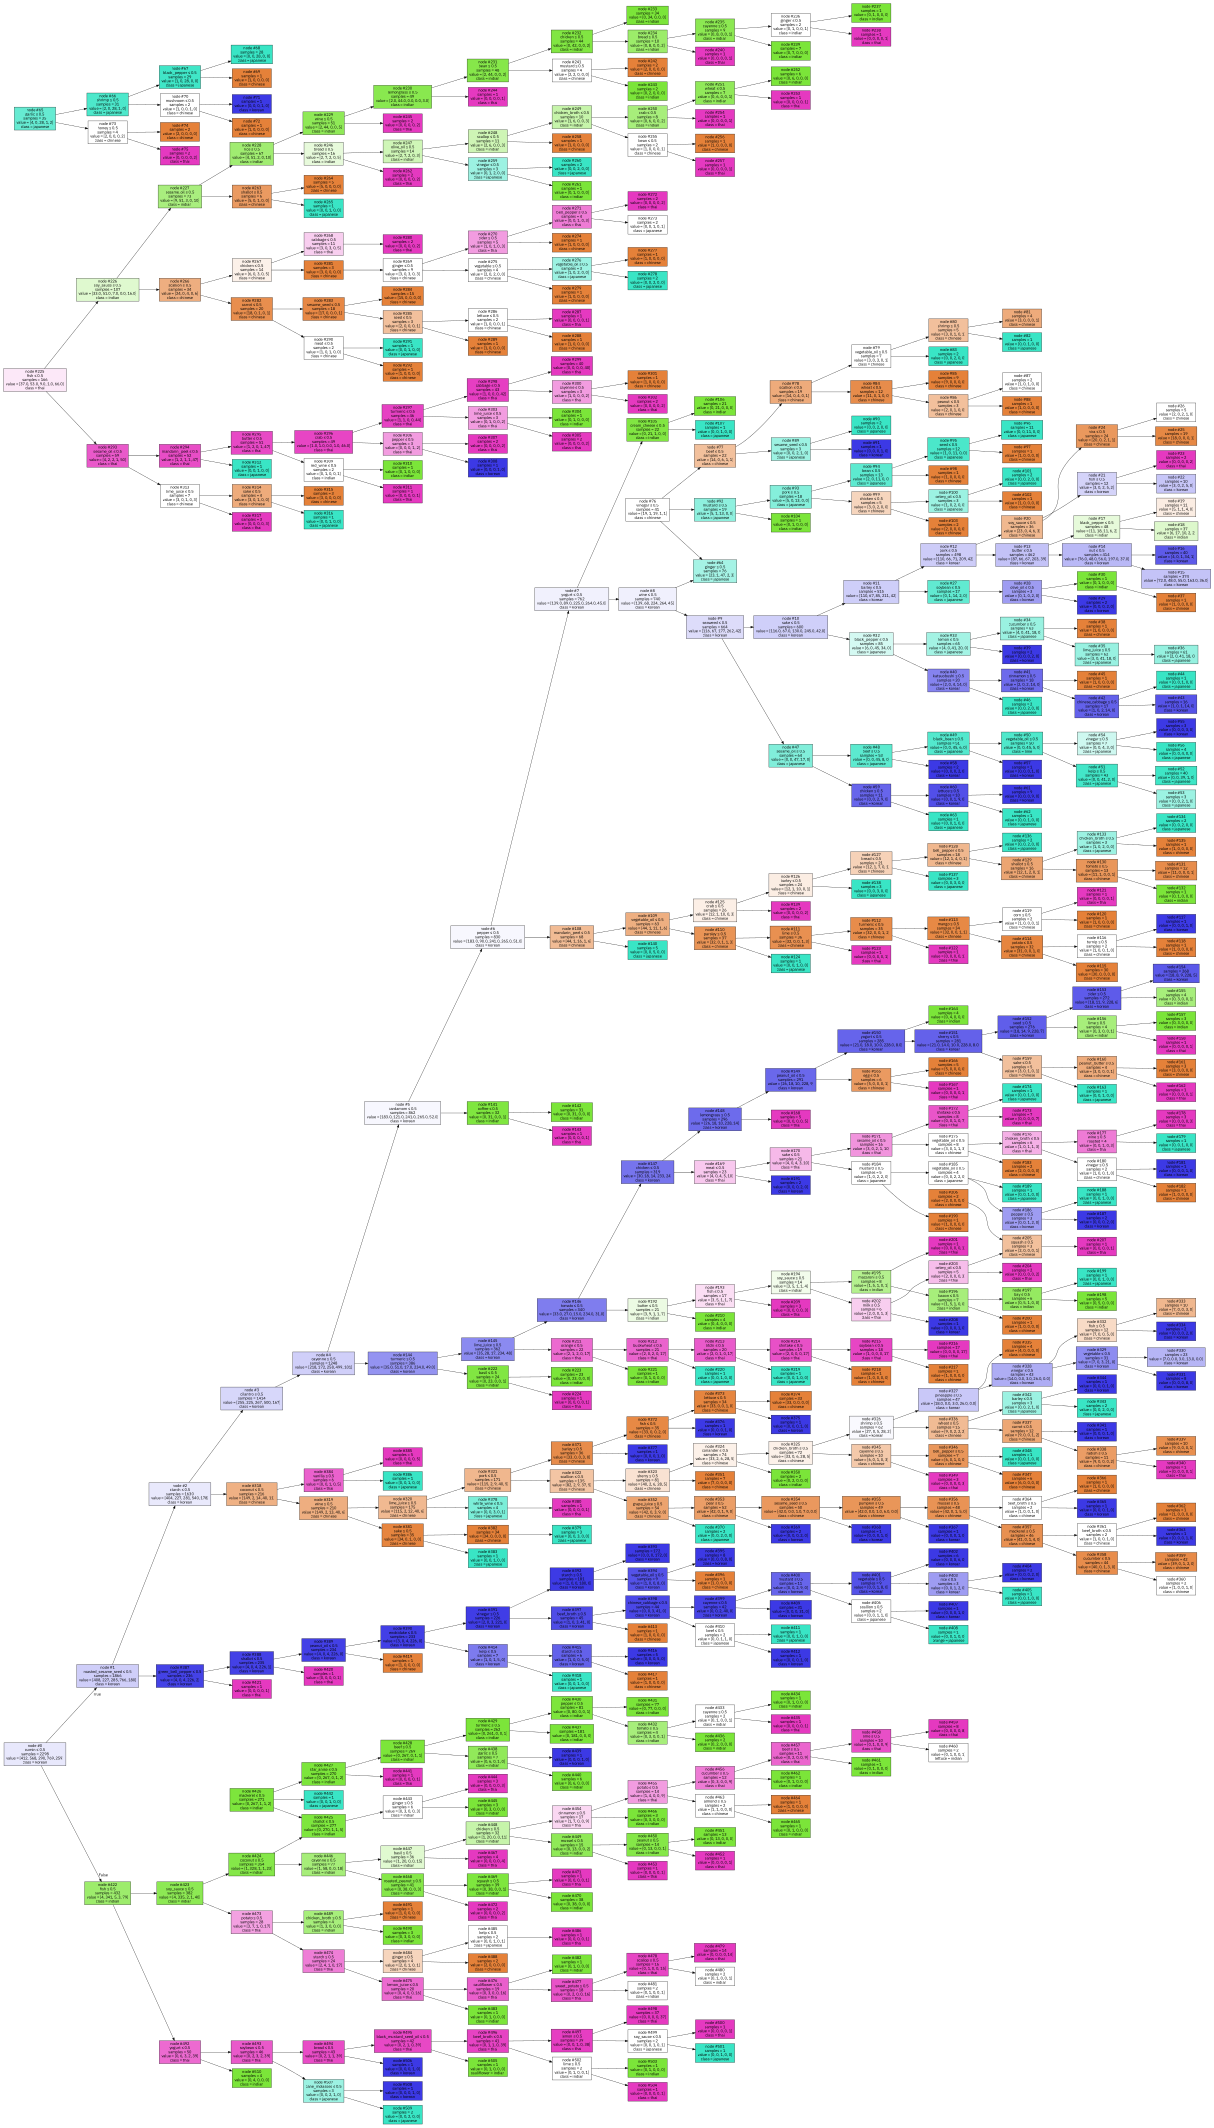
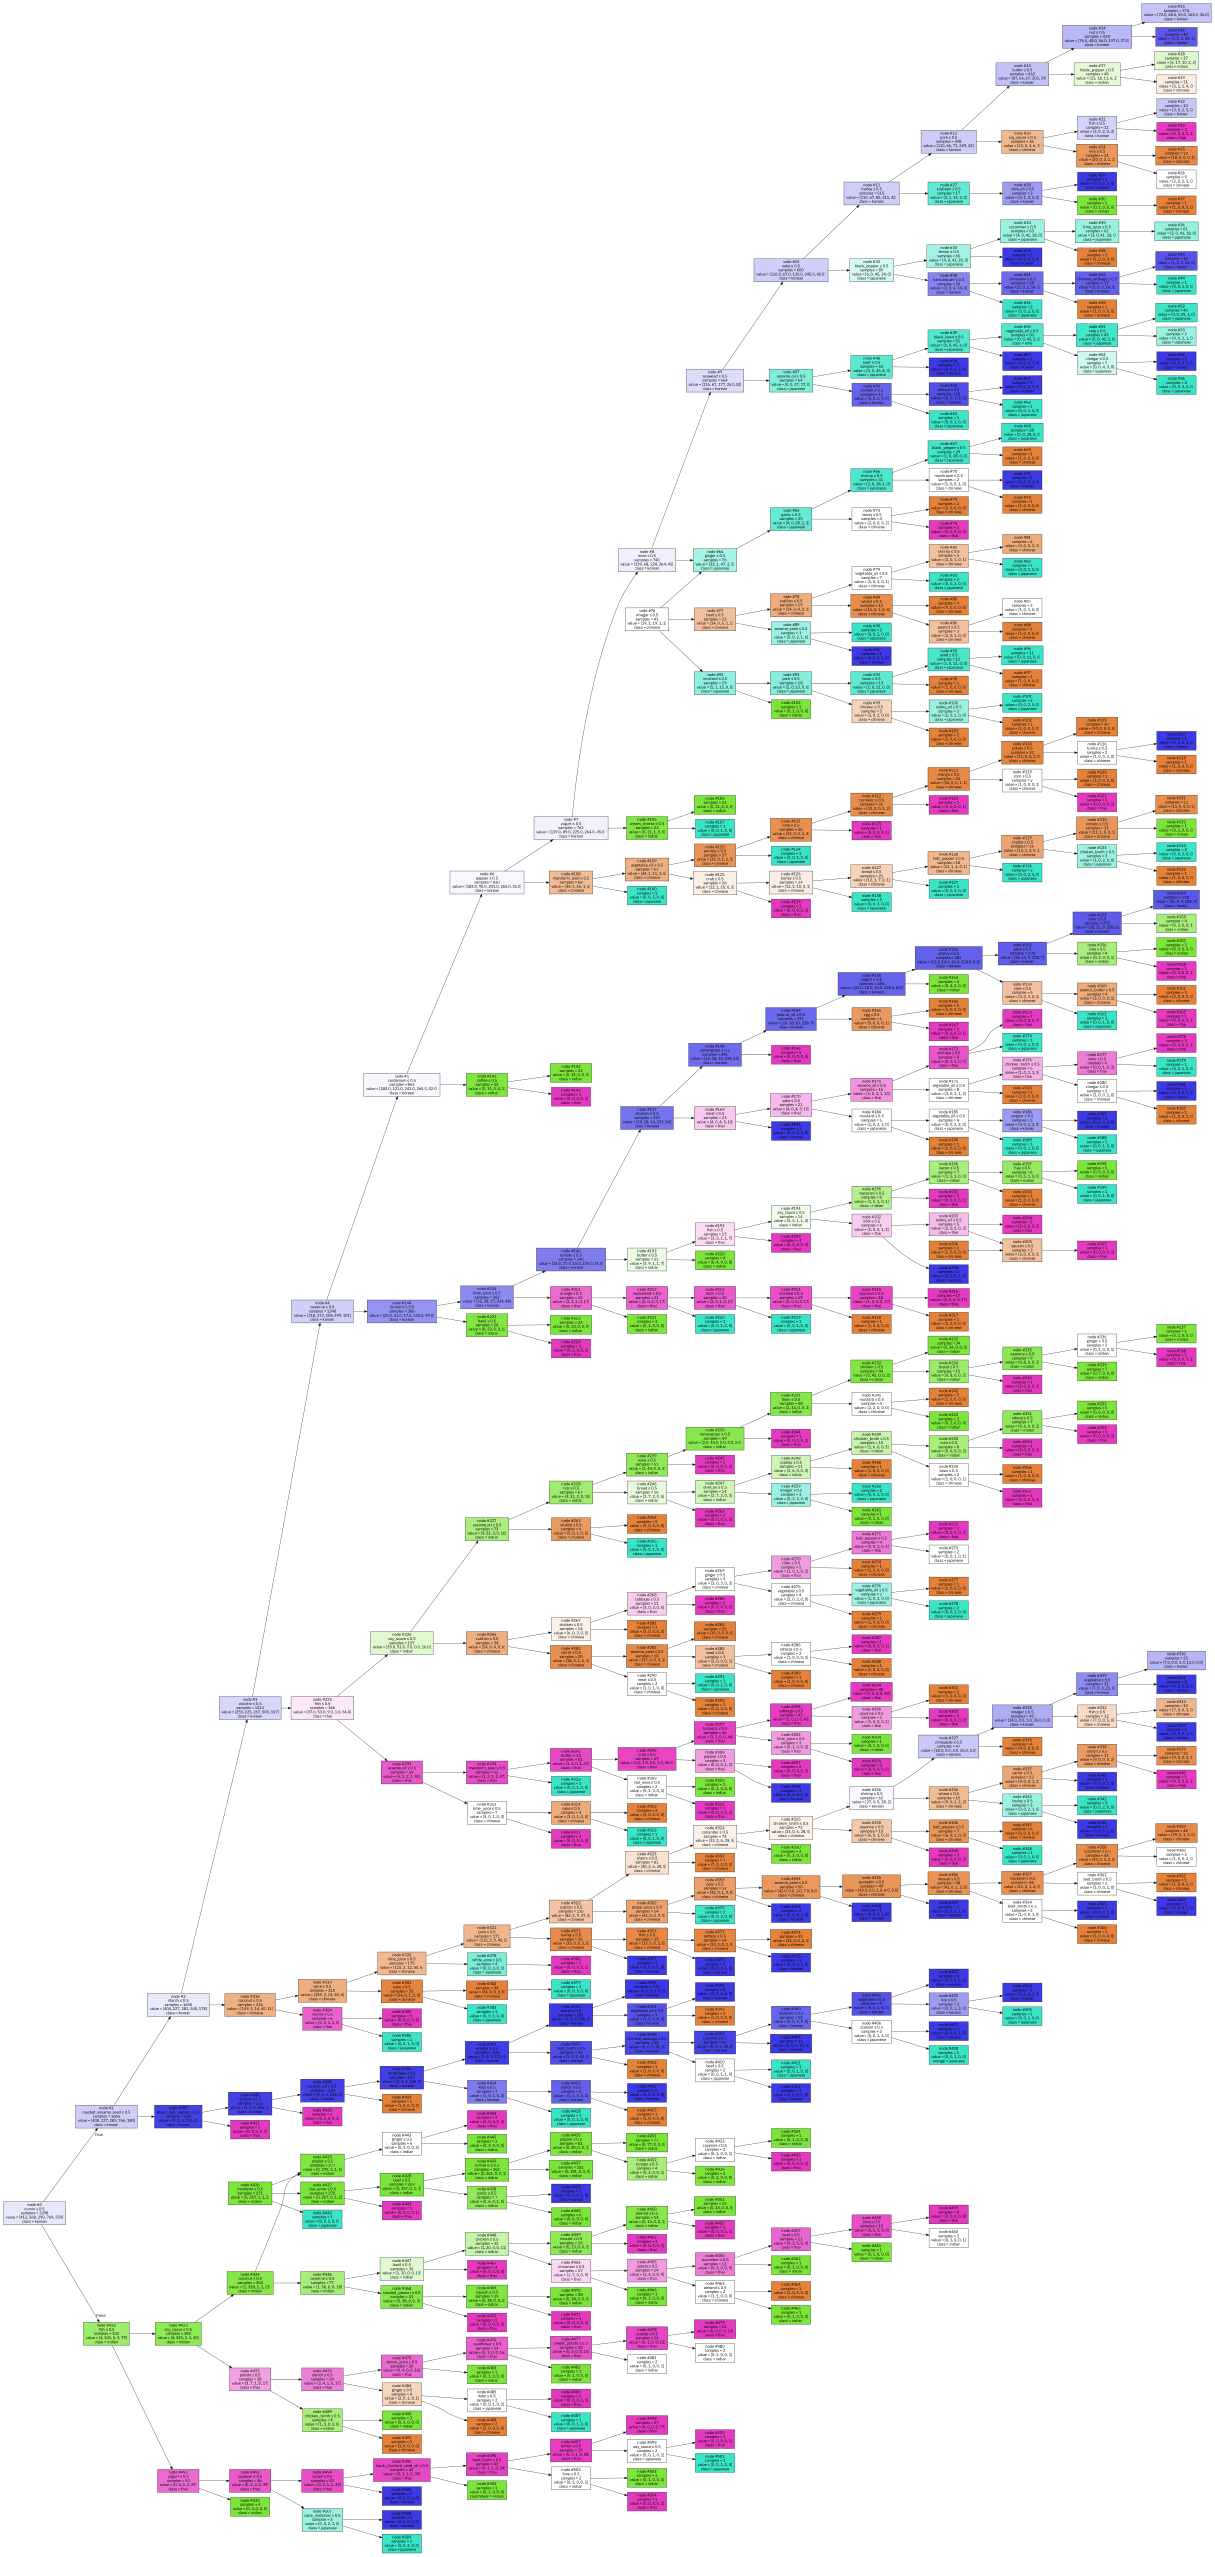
(362, 270) -> (680, 1592)
none -> (752, 540)
none -> (285, 1708)
(948, 1759) -> (949, 2244)
none -> (571, 2422)
